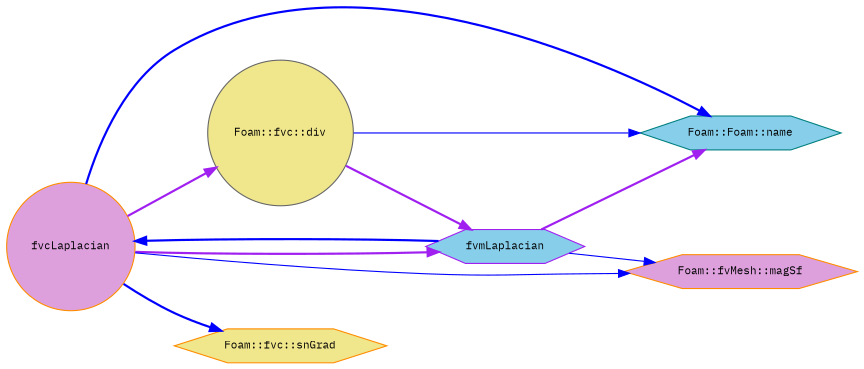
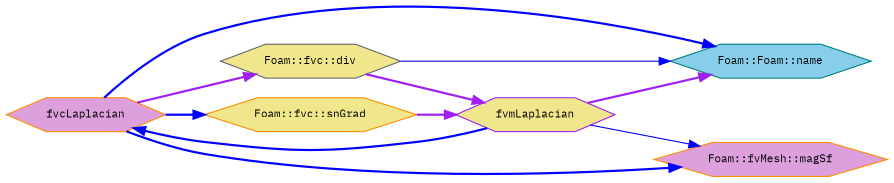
(281, 133) -> (311, 61)
(71, 246) -> (86, 115)
(505, 246) -> (535, 115)
(281, 254) -> (431, 115)
(376, 271) -> (396, 172)
